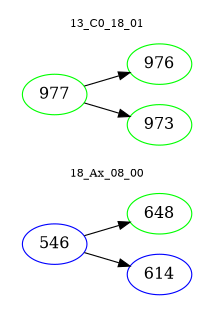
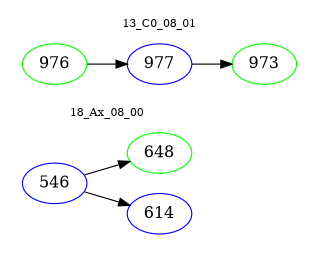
(107, 24) -> (160, 24)
(102, 81) -> (101, 64)
(55, 94) -> (160, 64)
